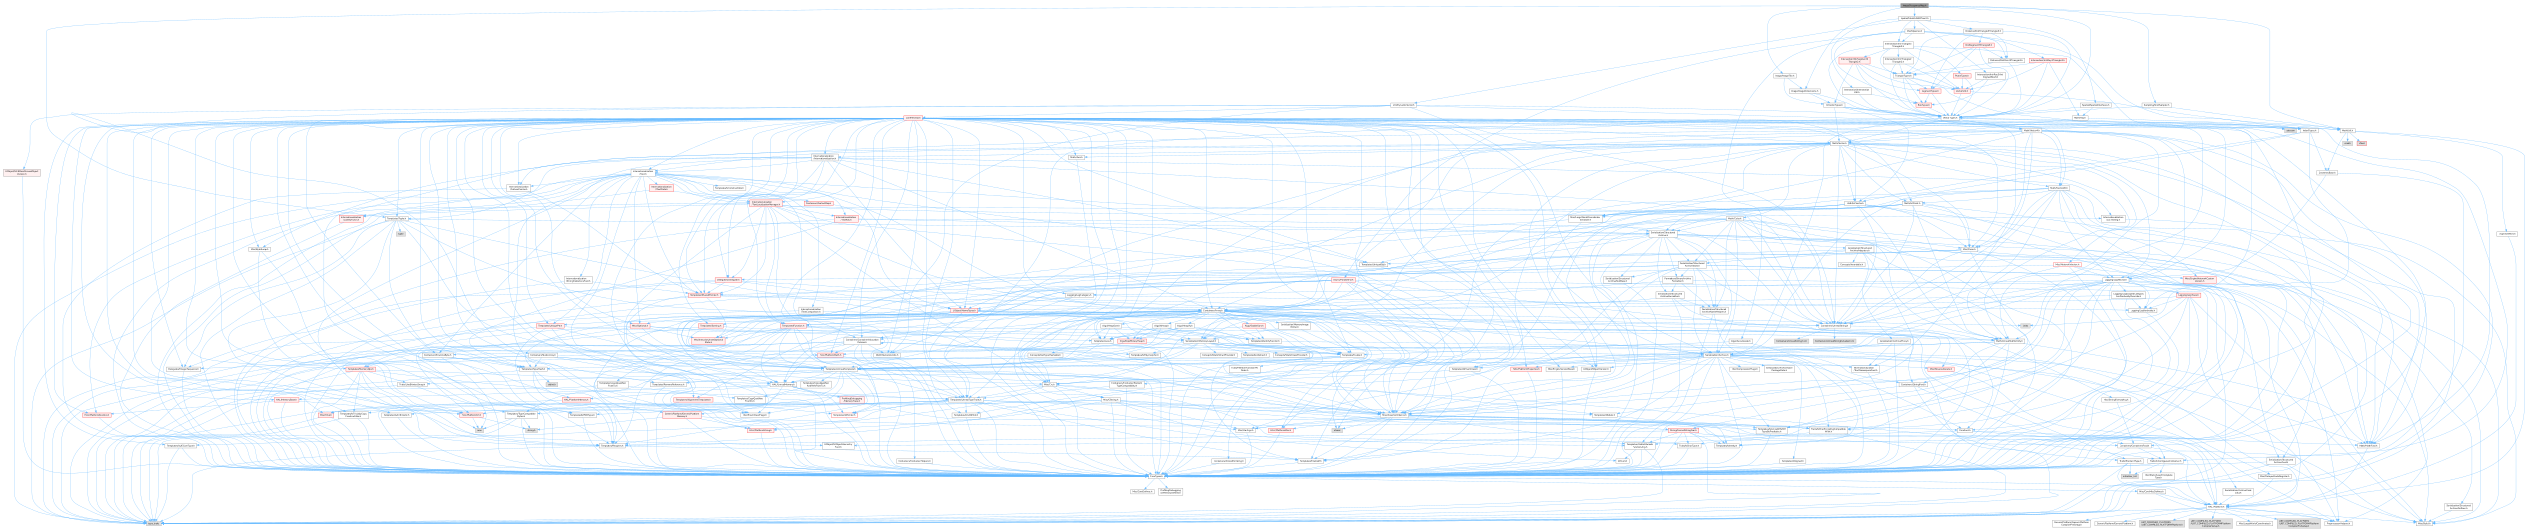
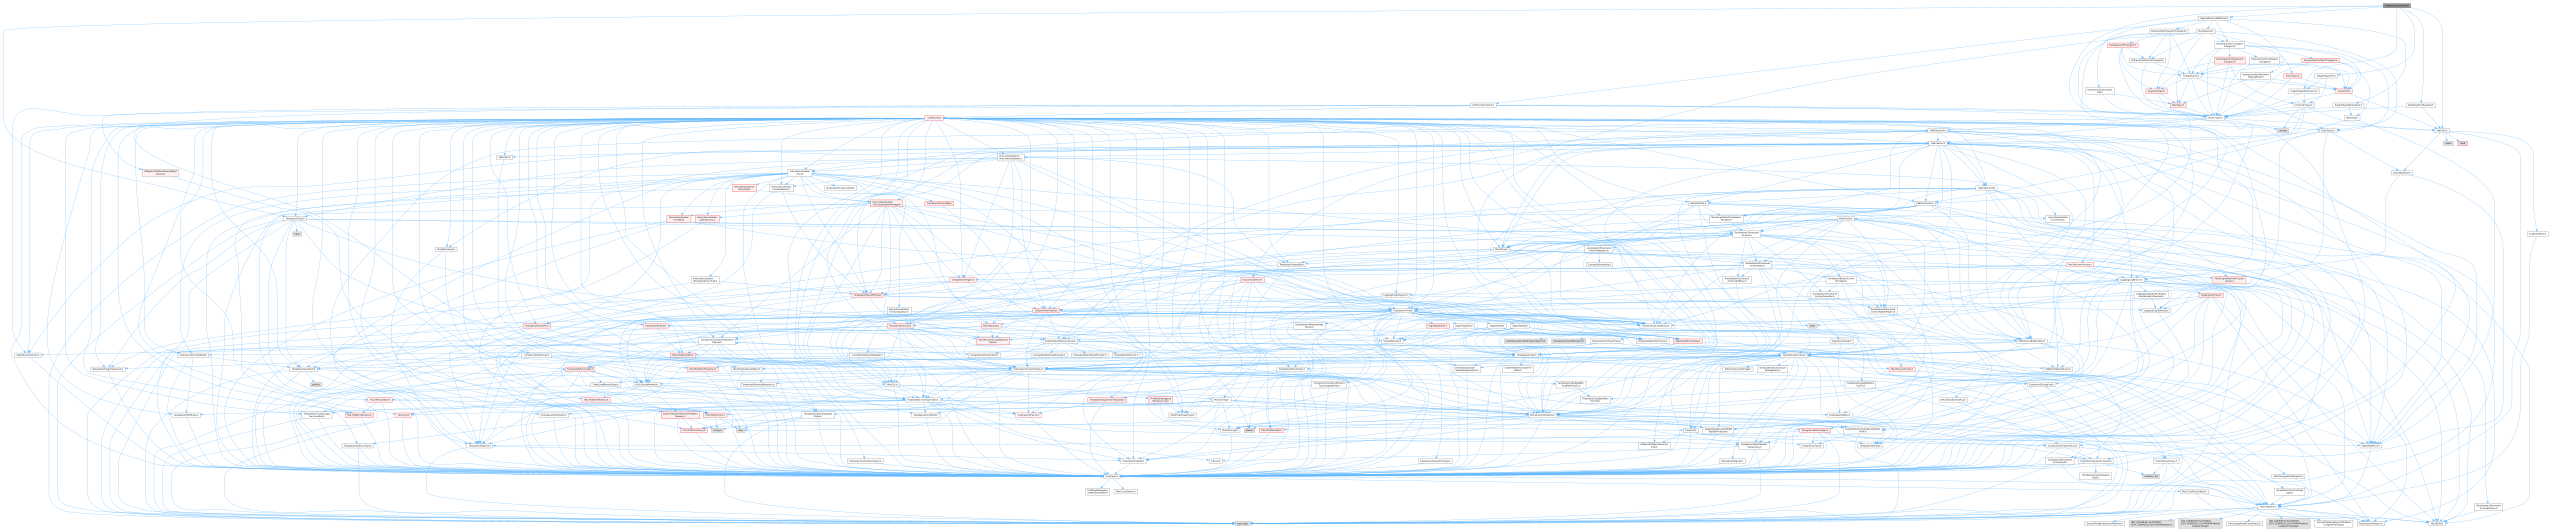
none -> (1888, 336)
